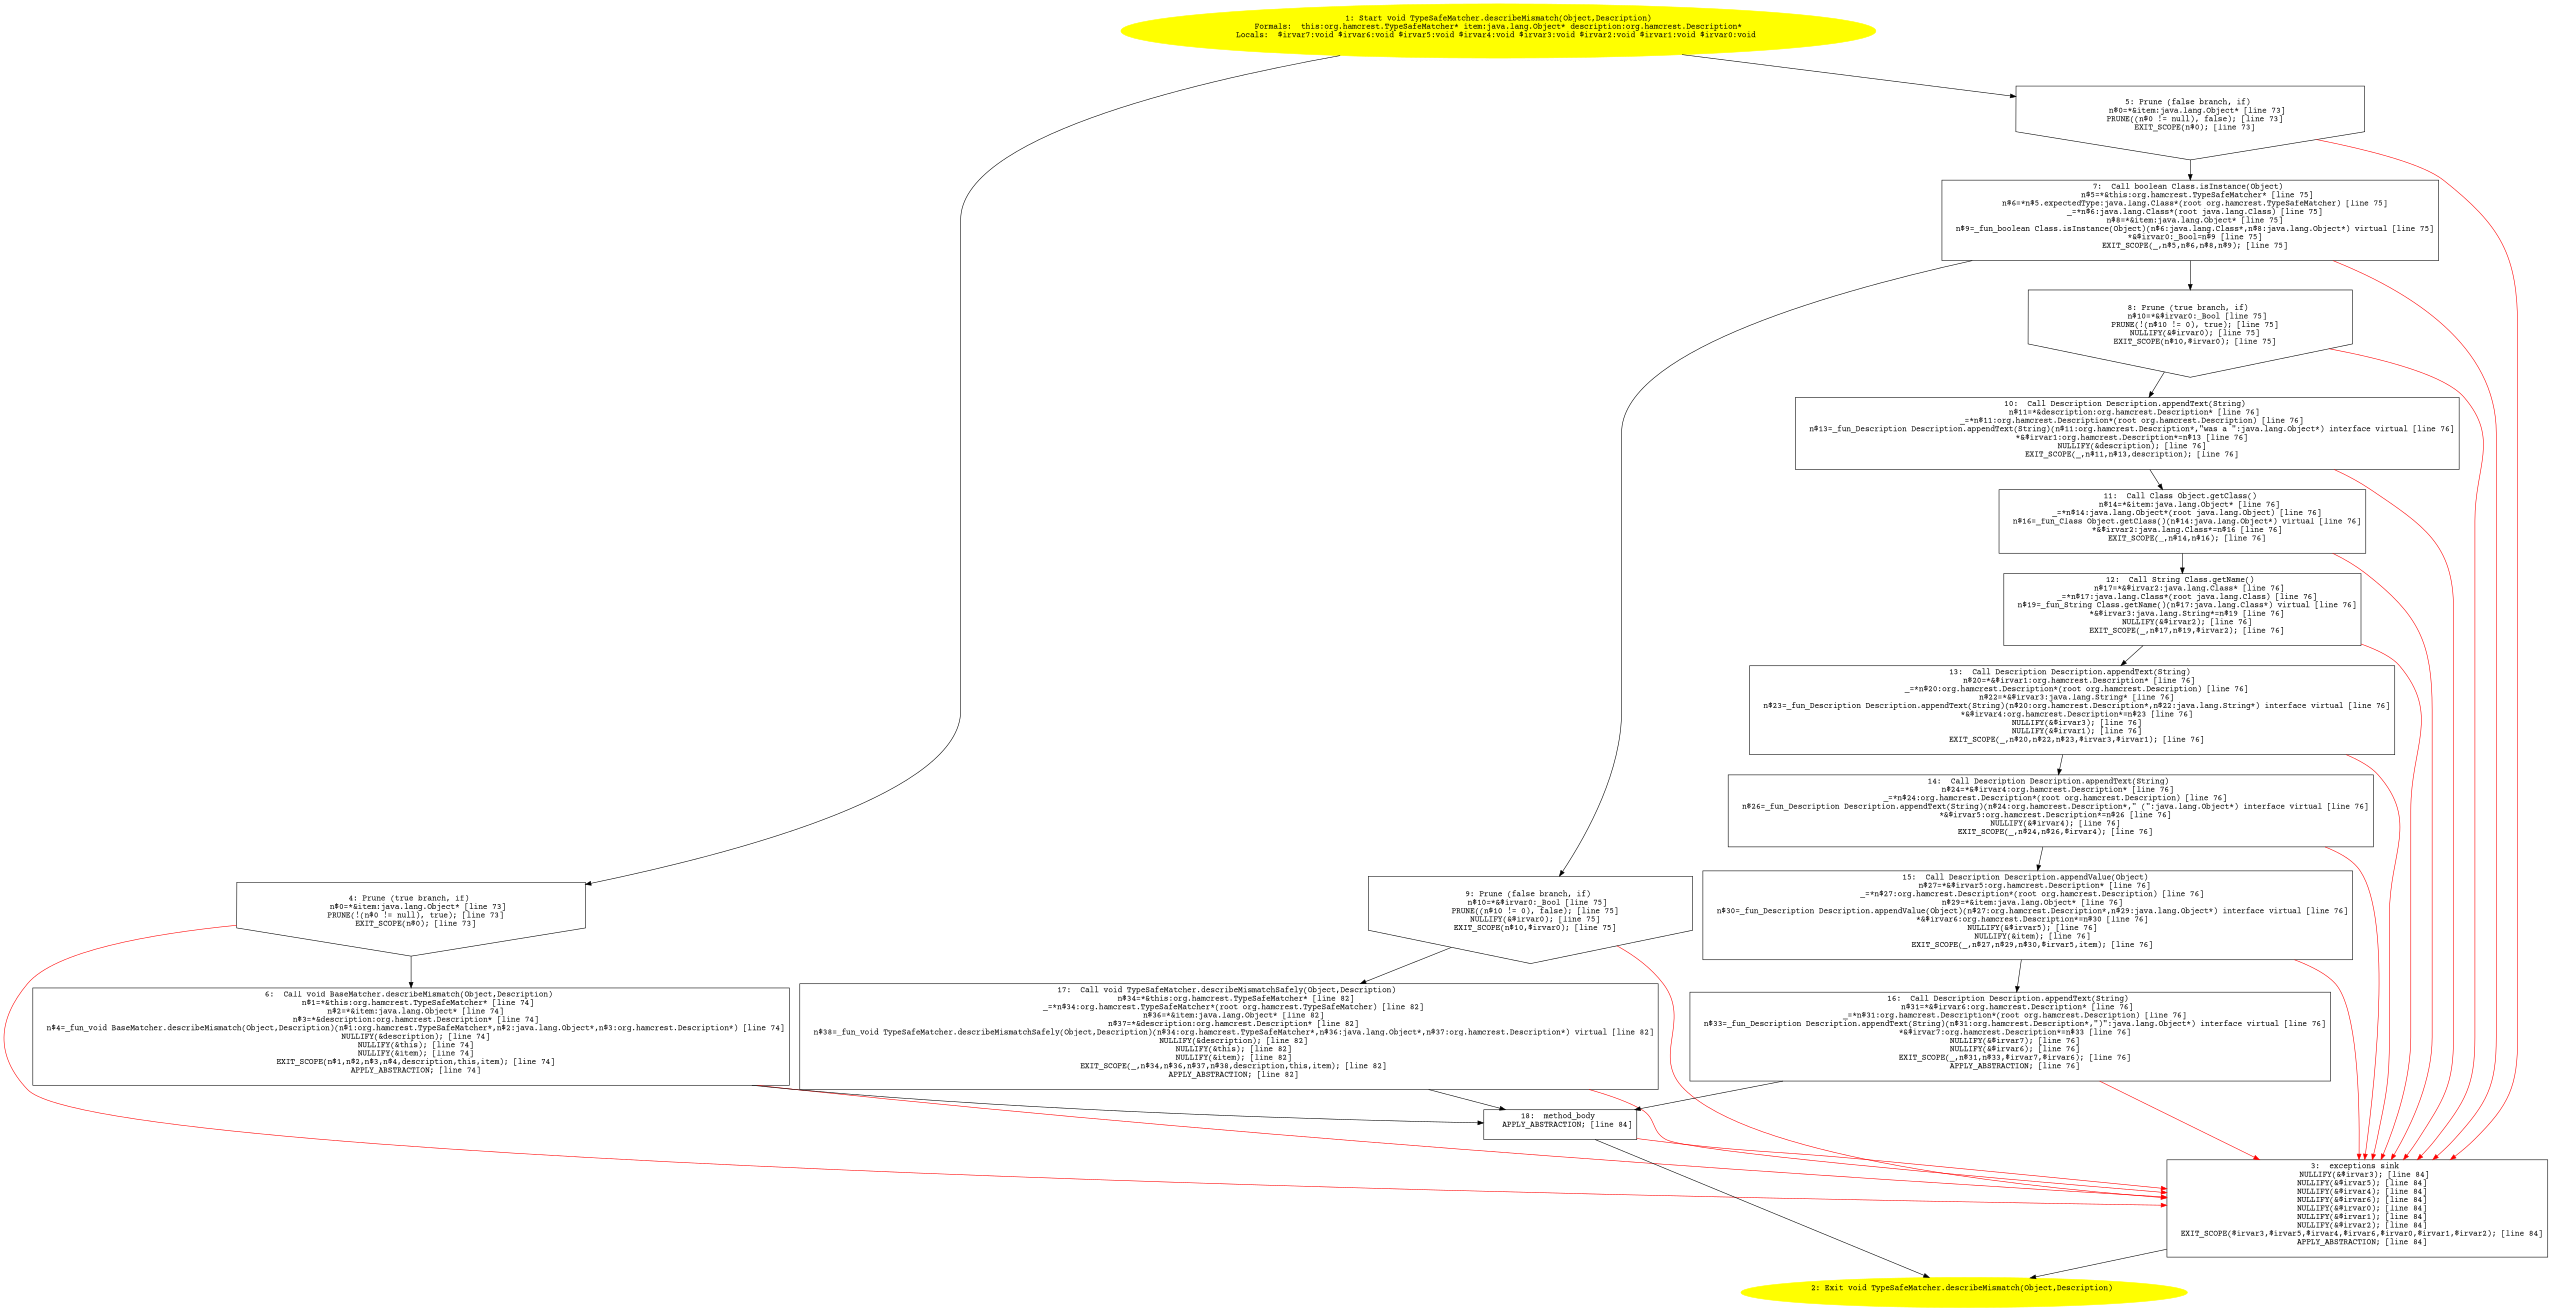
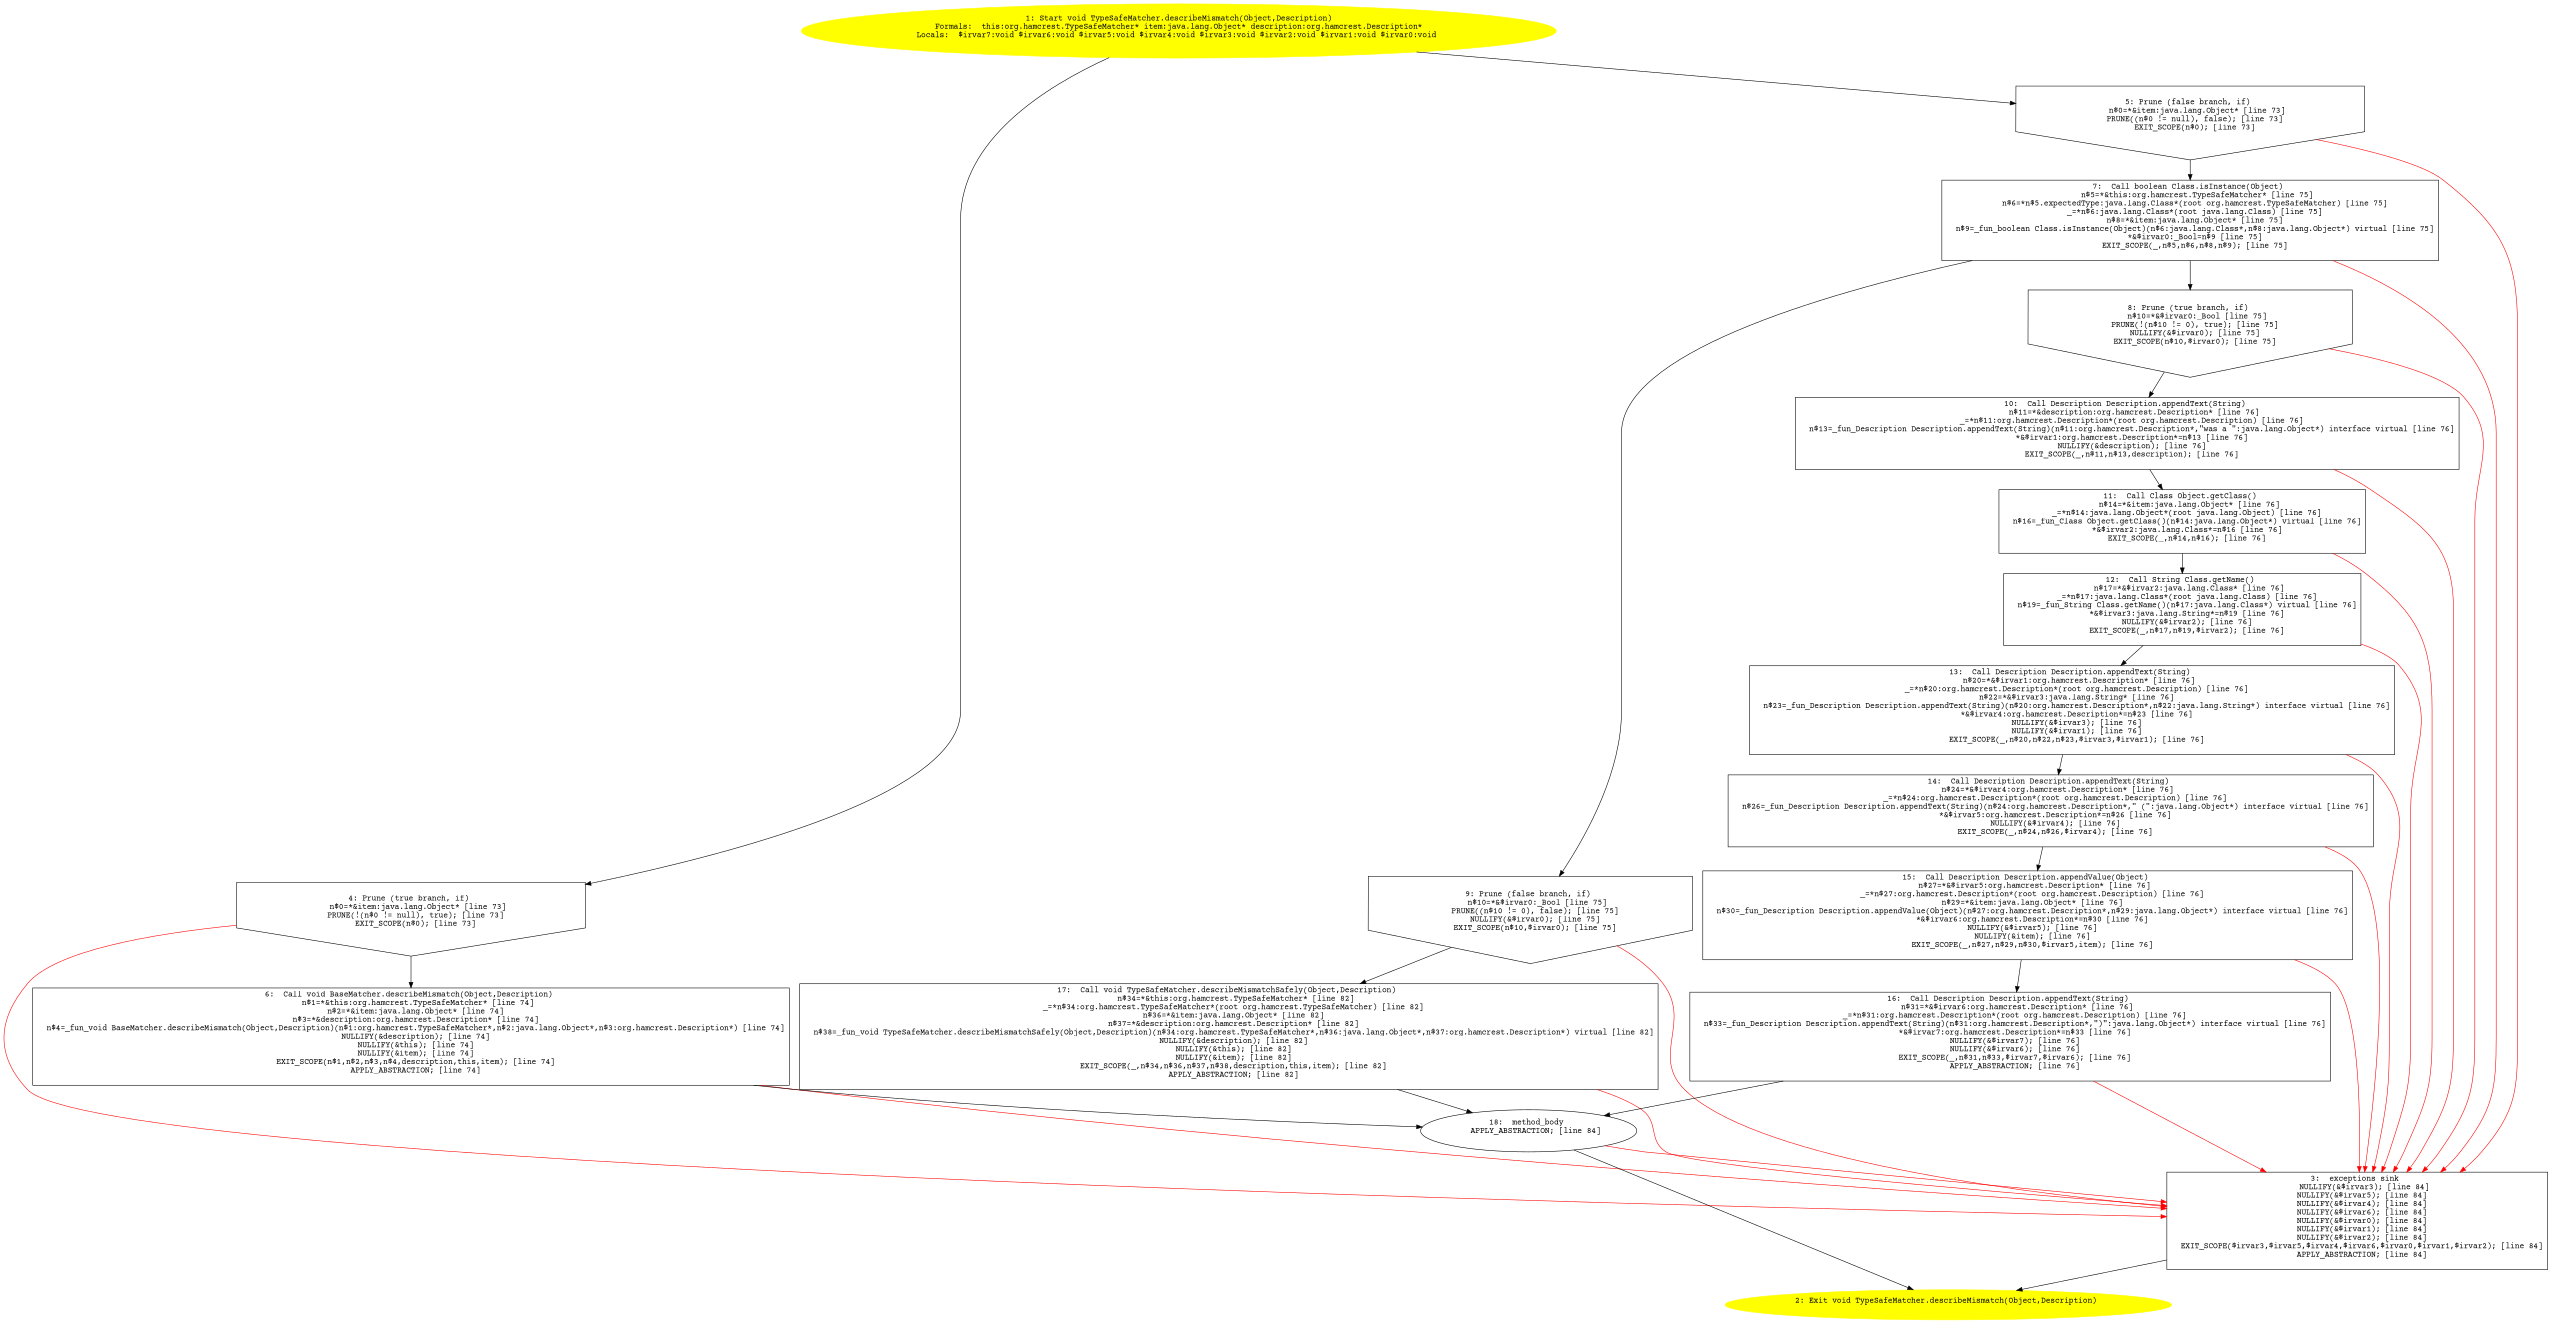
(1560, 1125) -> (1529, 1131)
